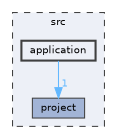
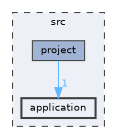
(58, 74) -> (58, 74)
